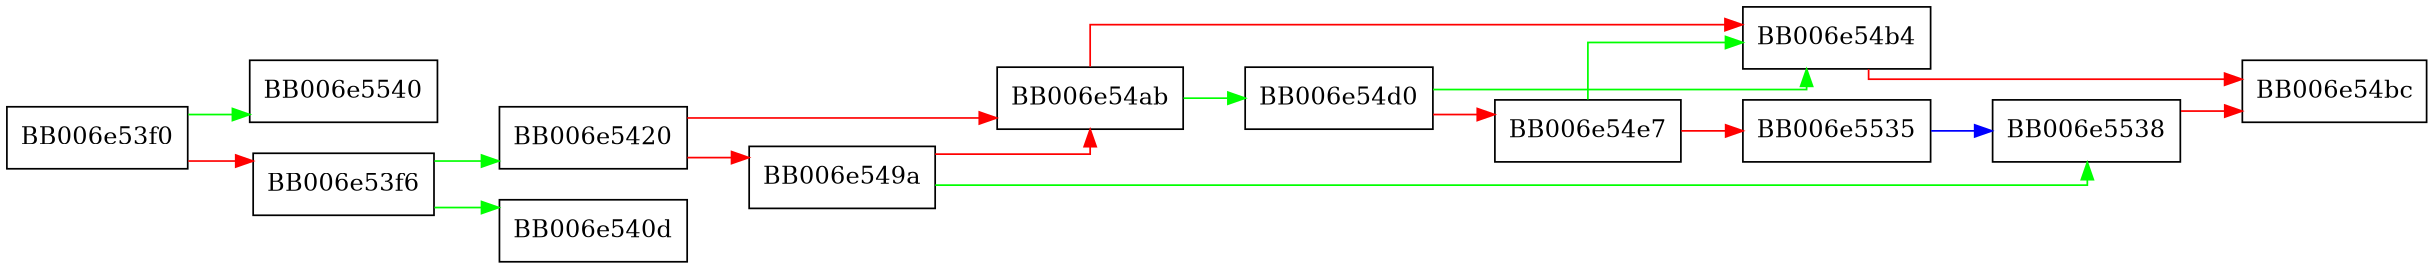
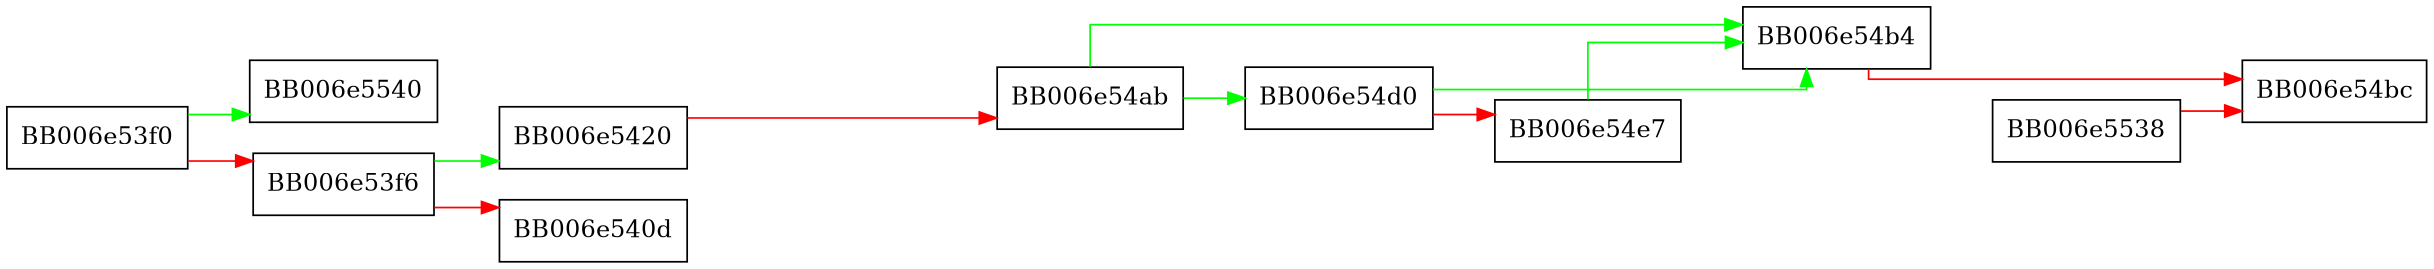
(1387, 25) -> (1387, 25)
(1837, 131) -> none
(842, 177) -> none
(458, 208) -> (458, 208)
